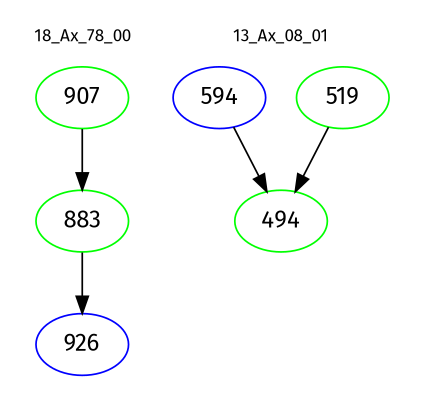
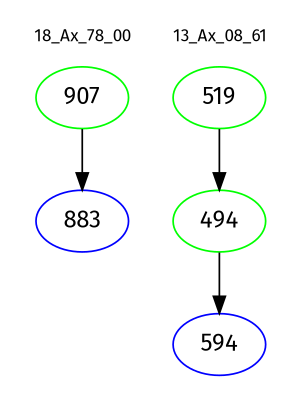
(281, 37) -> (220, 37)
(246, 152) -> (219, 274)
(82, 221) -> (82, 221)
(82, 344) -> none
